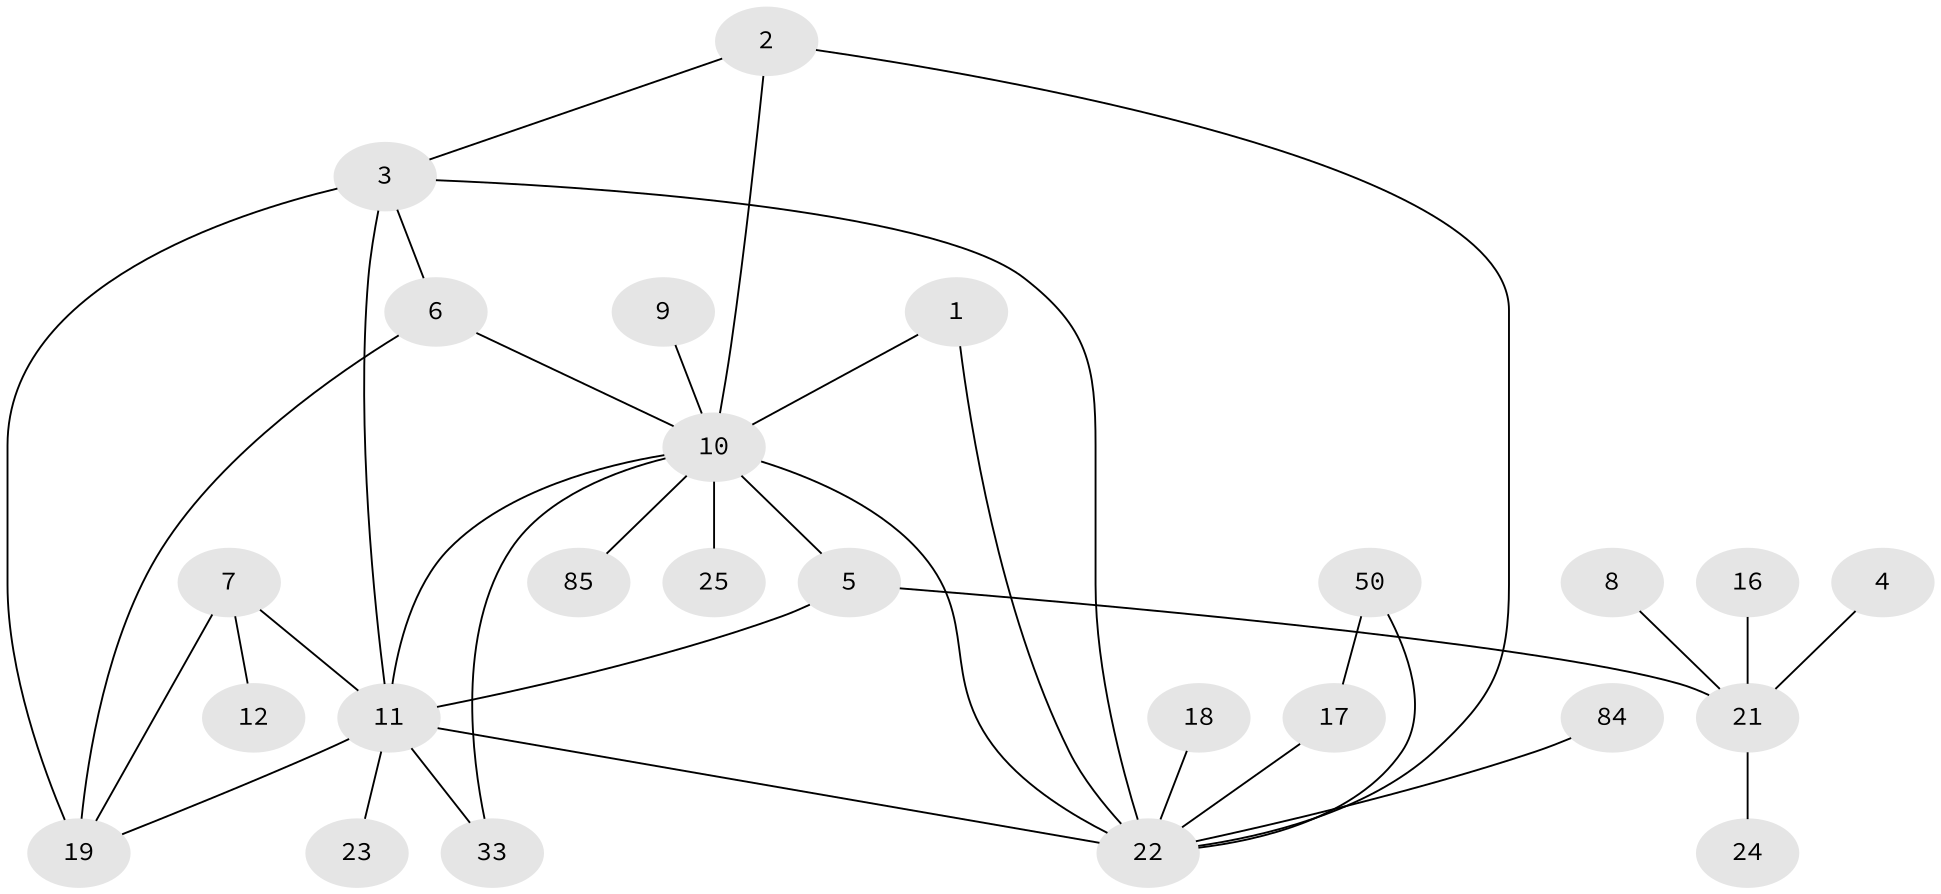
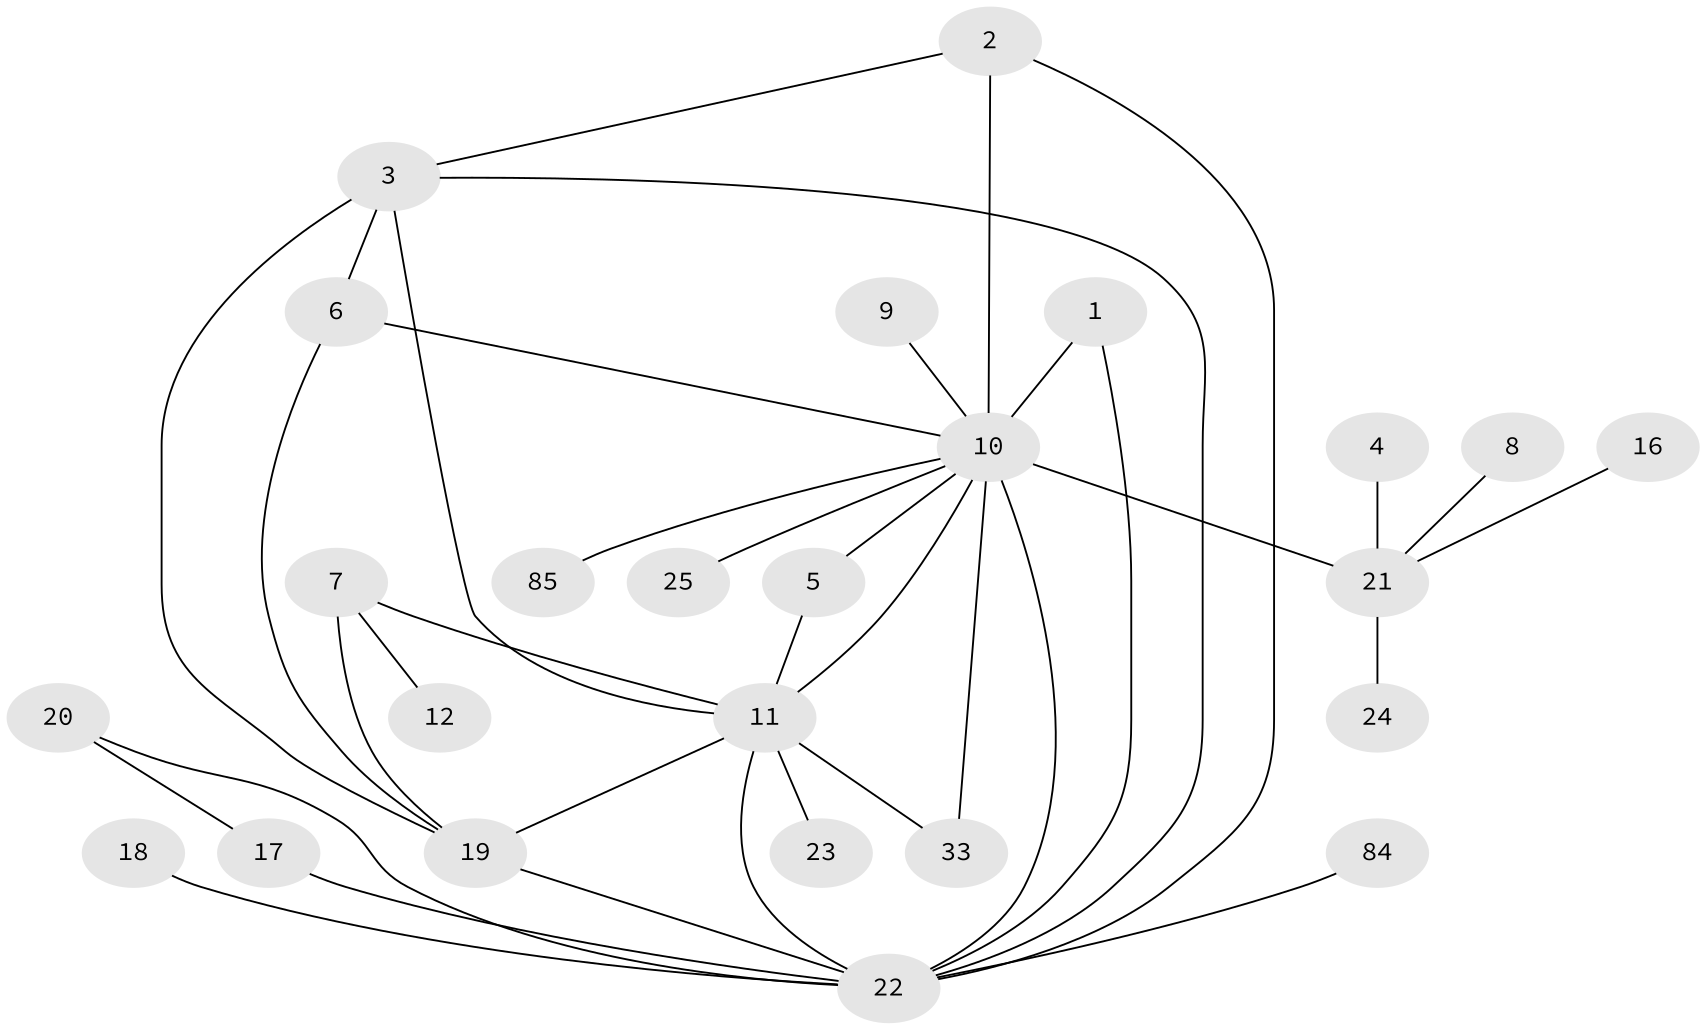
(1370, 583) -> (58, 718)
(1307, 626) -> (1183, 515)
none -> (682, 921)
